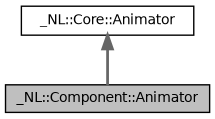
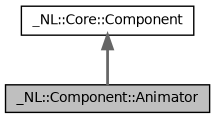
(108, 21) -> (108, 21)
